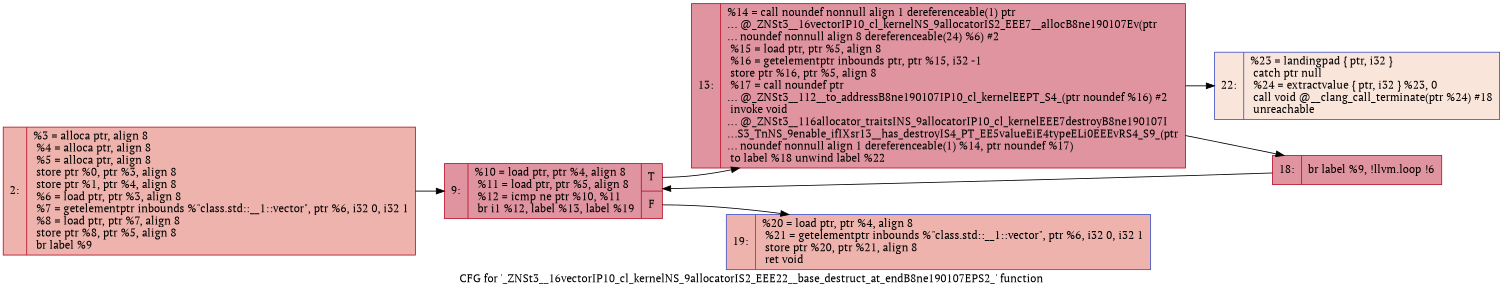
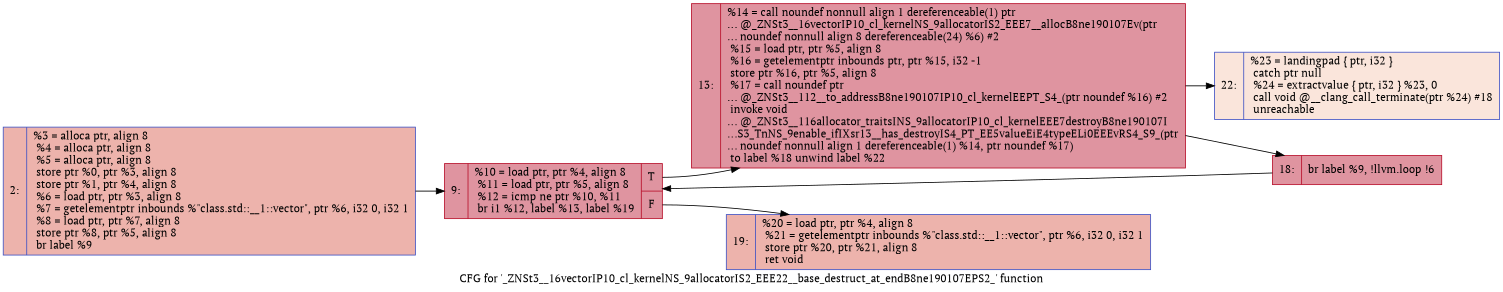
(209, 191) -> (209, 191)
